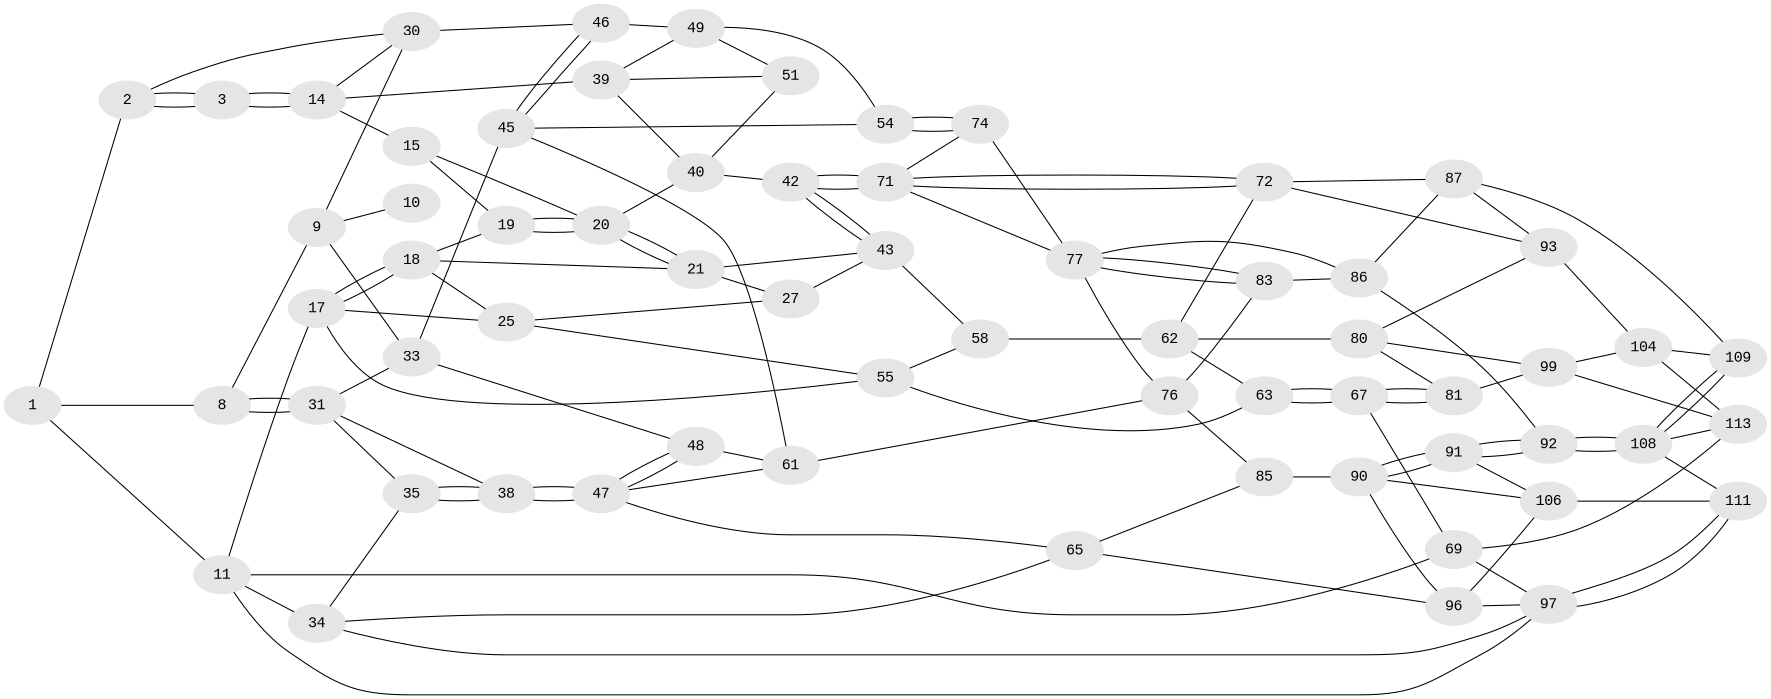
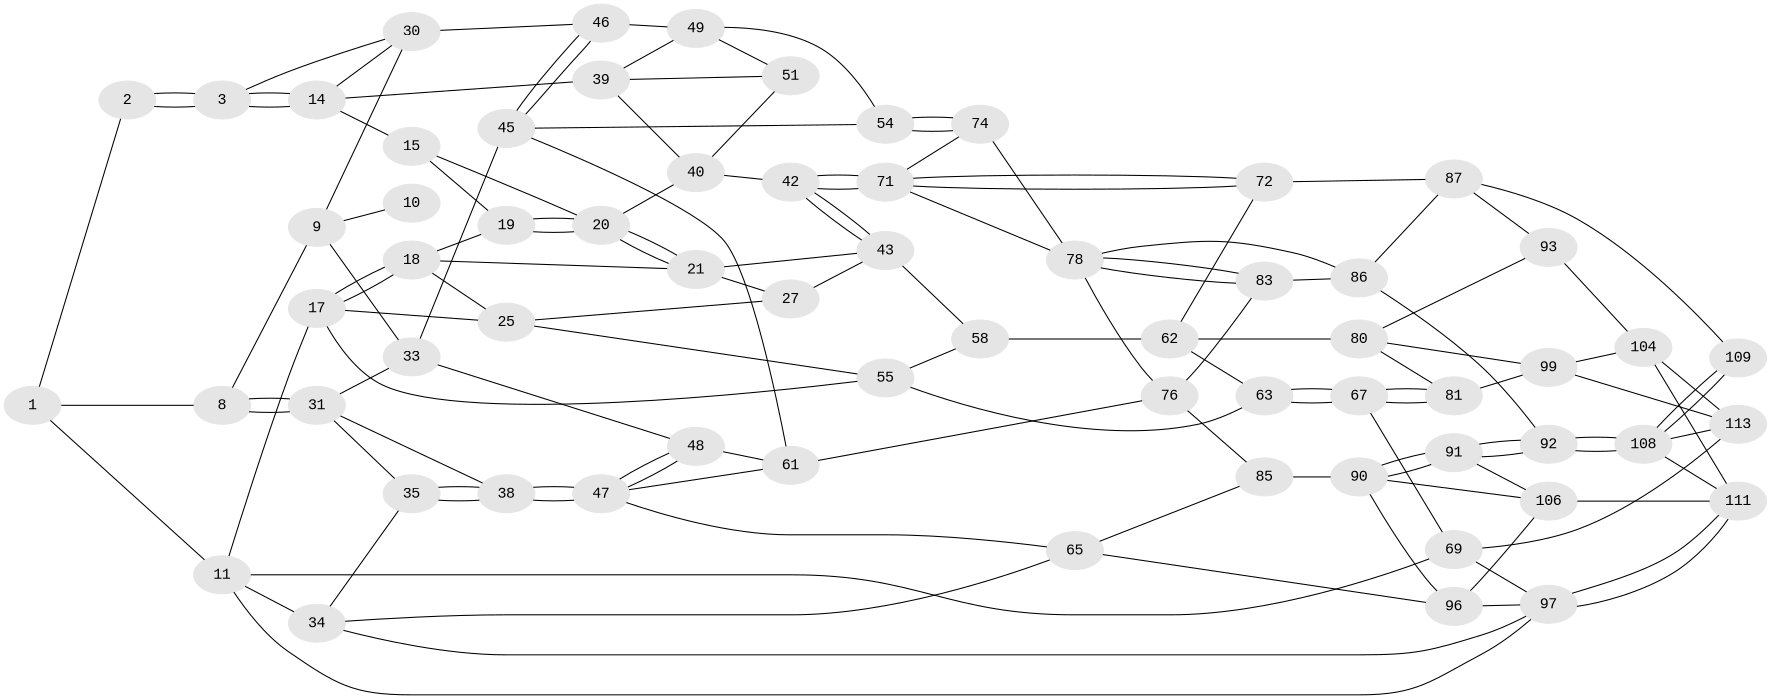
(265, 52) -> (315, 62)
(1407, 215) -> none
(1075, 260) -> (1075, 260)
(1691, 353) -> (1691, 424)
